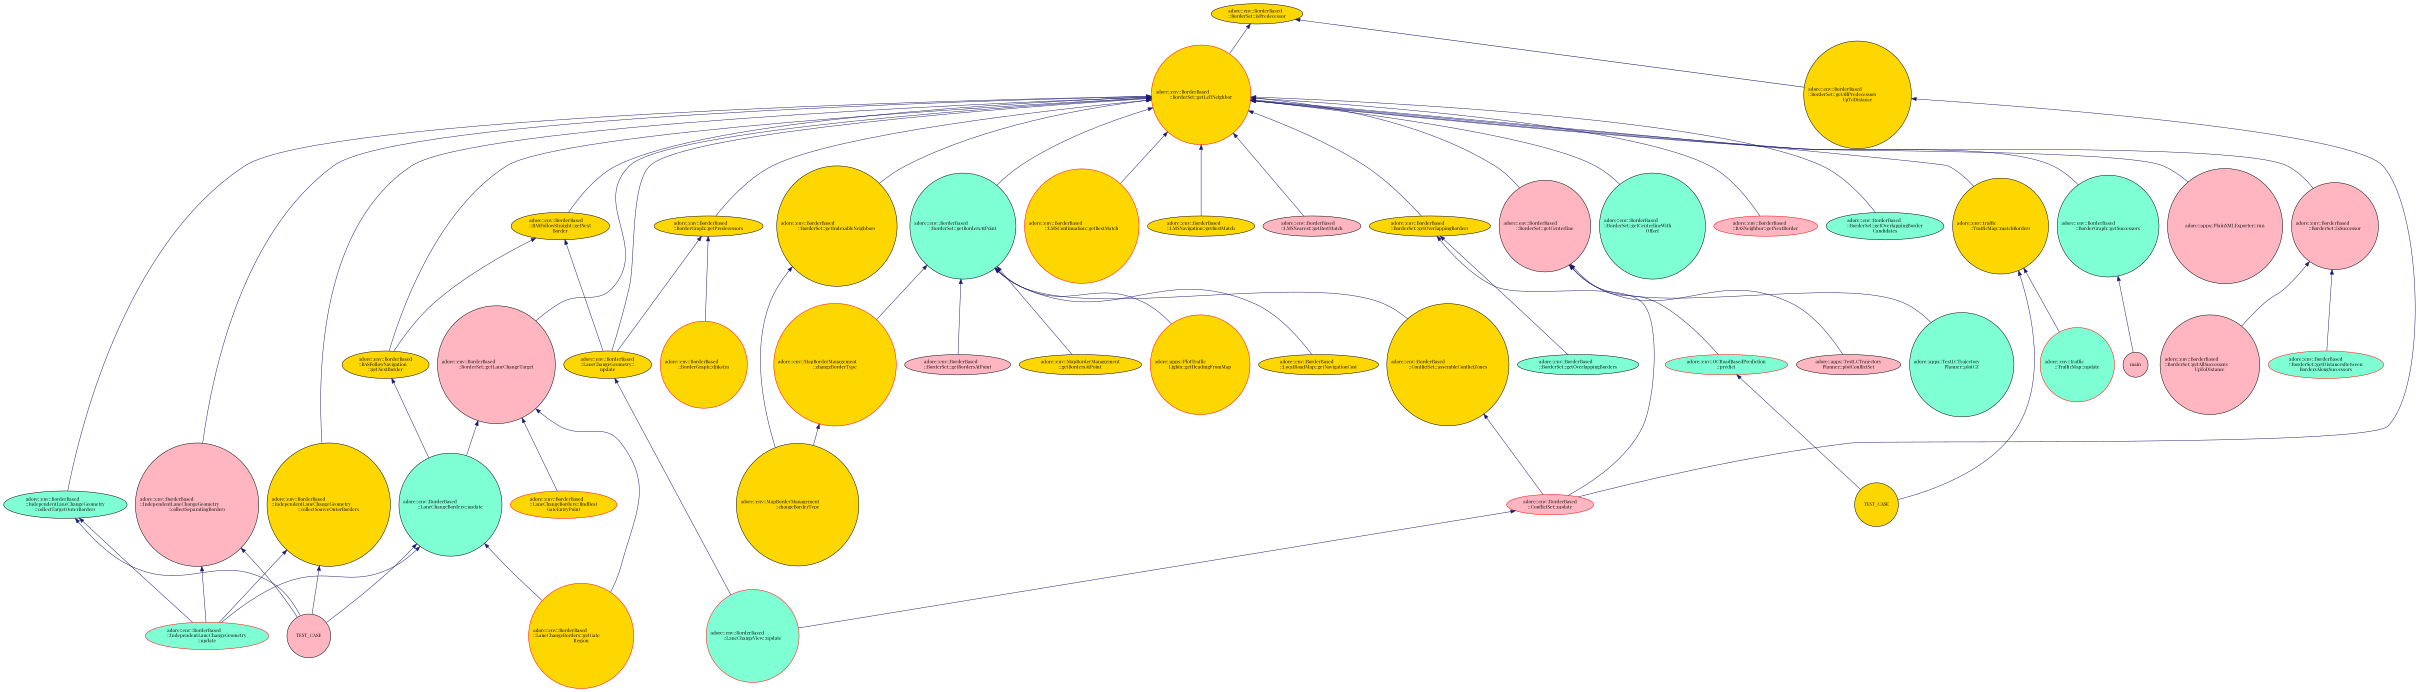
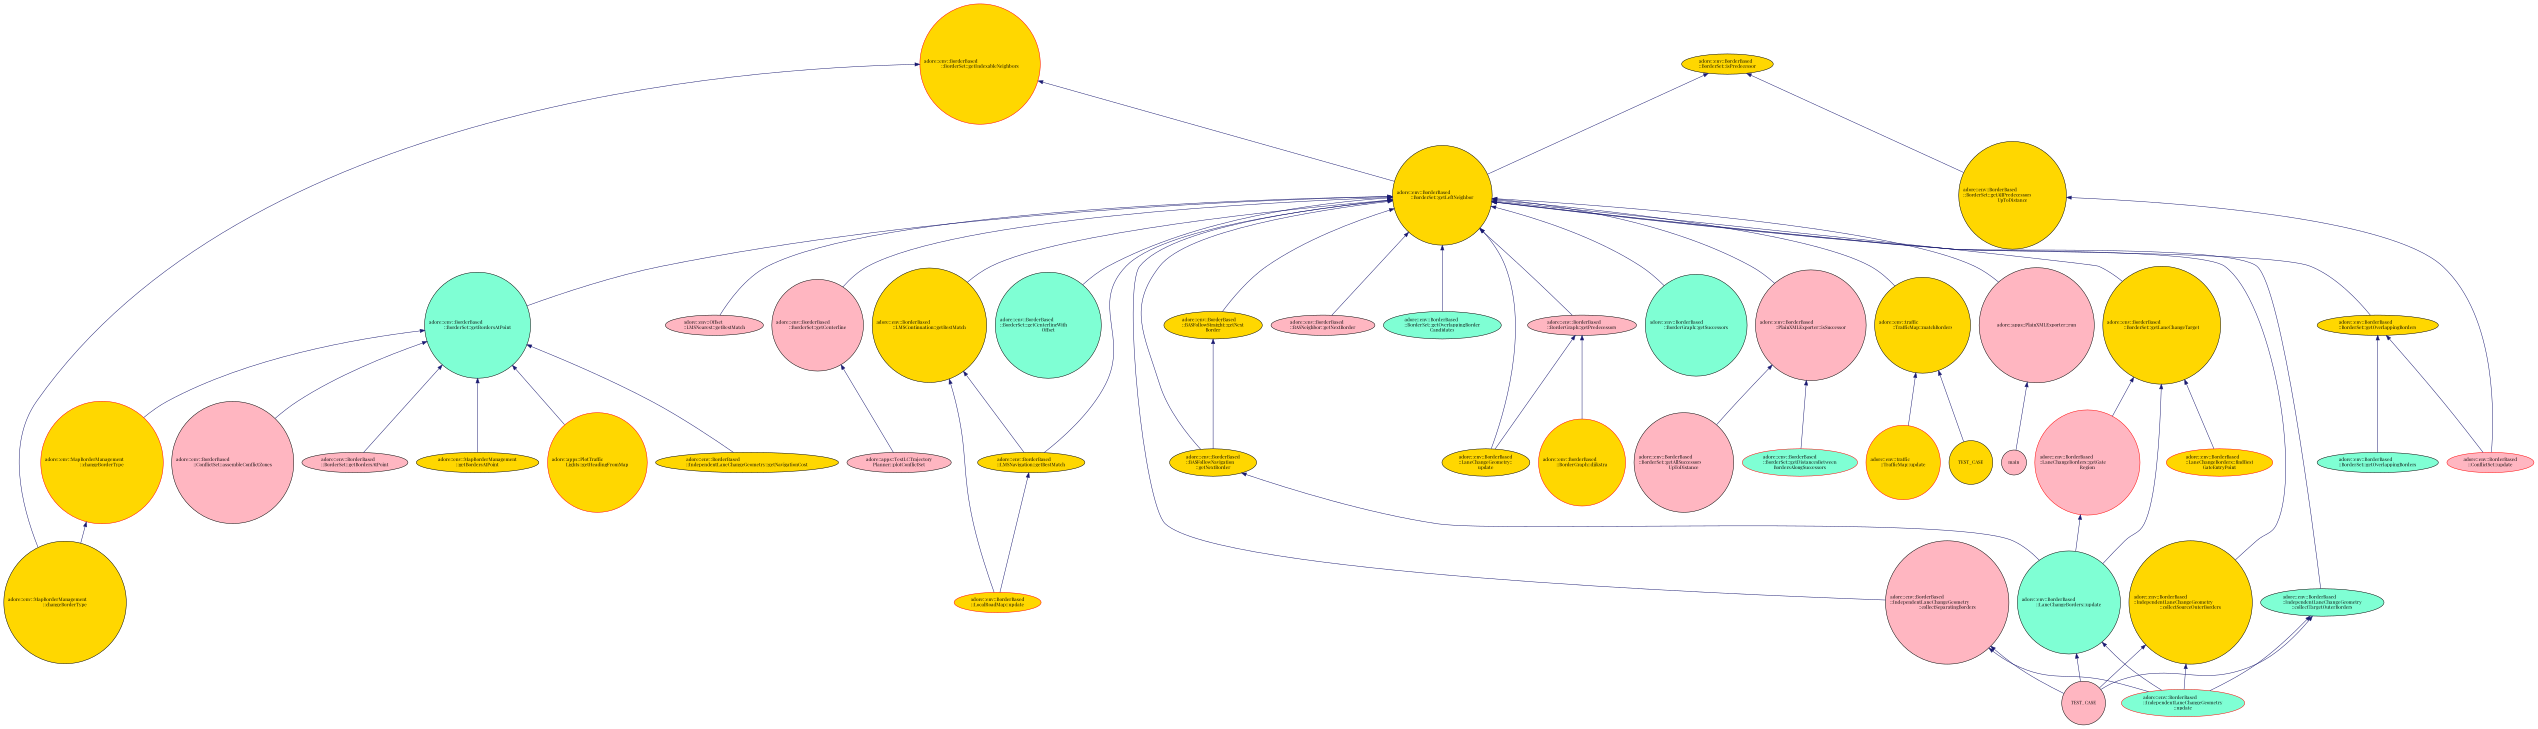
(1201, 95) -> (1442, 195)
(1008, 127) -> (1219, 132)
(709, 226) -> (1582, 325)
(837, 226) -> (980, 64)
(1082, 226) -> (929, 325)
(1312, 226) -> (714, 325)
(1766, 226) -> (1323, 325)
(2335, 226) -> (1811, 325)
(586, 300) -> none
(2126, 317) -> (2021, 418)
(496, 365) -> (2162, 325)
(1319, 365) -> (747, 462)
(1448, 365) -> (233, 462)
(1726, 365) -> none
(1962, 365) -> none
(2077, 365) -> (1903, 462)
none -> (995, 414)
(1515, 456) -> none
(514, 574) -> (2078, 535)
none -> (998, 602)
(581, 636) -> (2087, 462)
(753, 636) -> none
